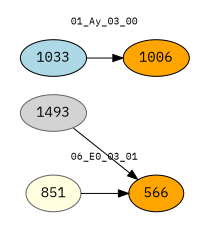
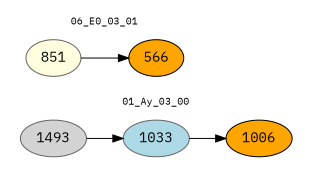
(53, 58) -> (156, 138)
(106, 154) -> (100, 138)
